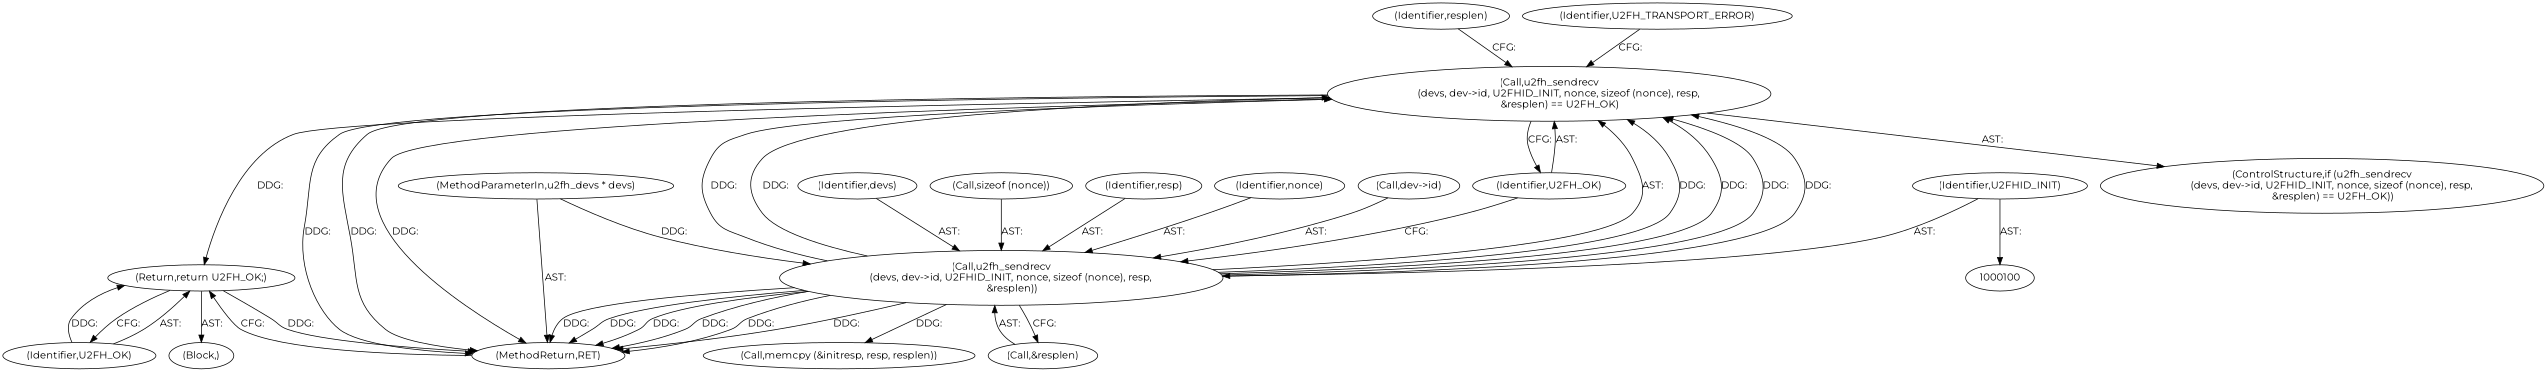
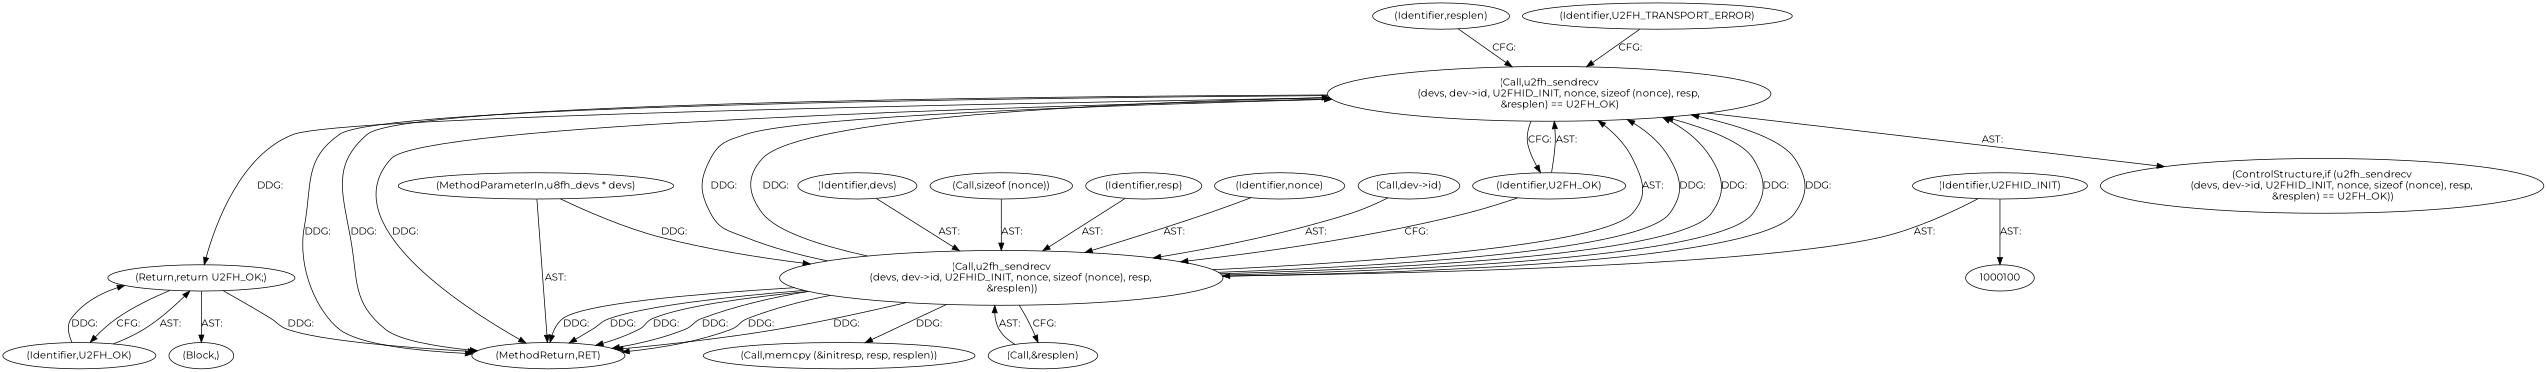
(536, 186) -> (536, 186)
(334, 349) -> none
